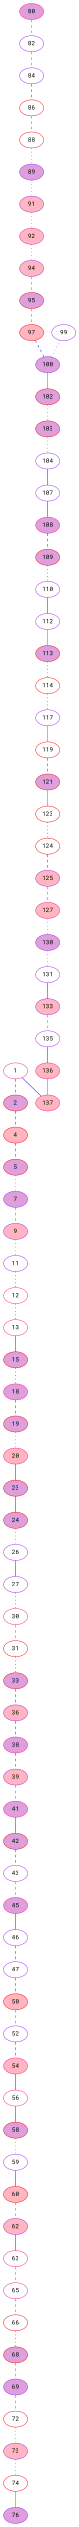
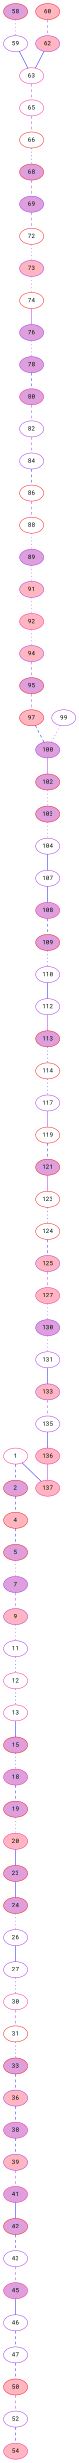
none -> (32, 365)
(16, 2098) -> none
(16, 2178) -> (24, 60)
